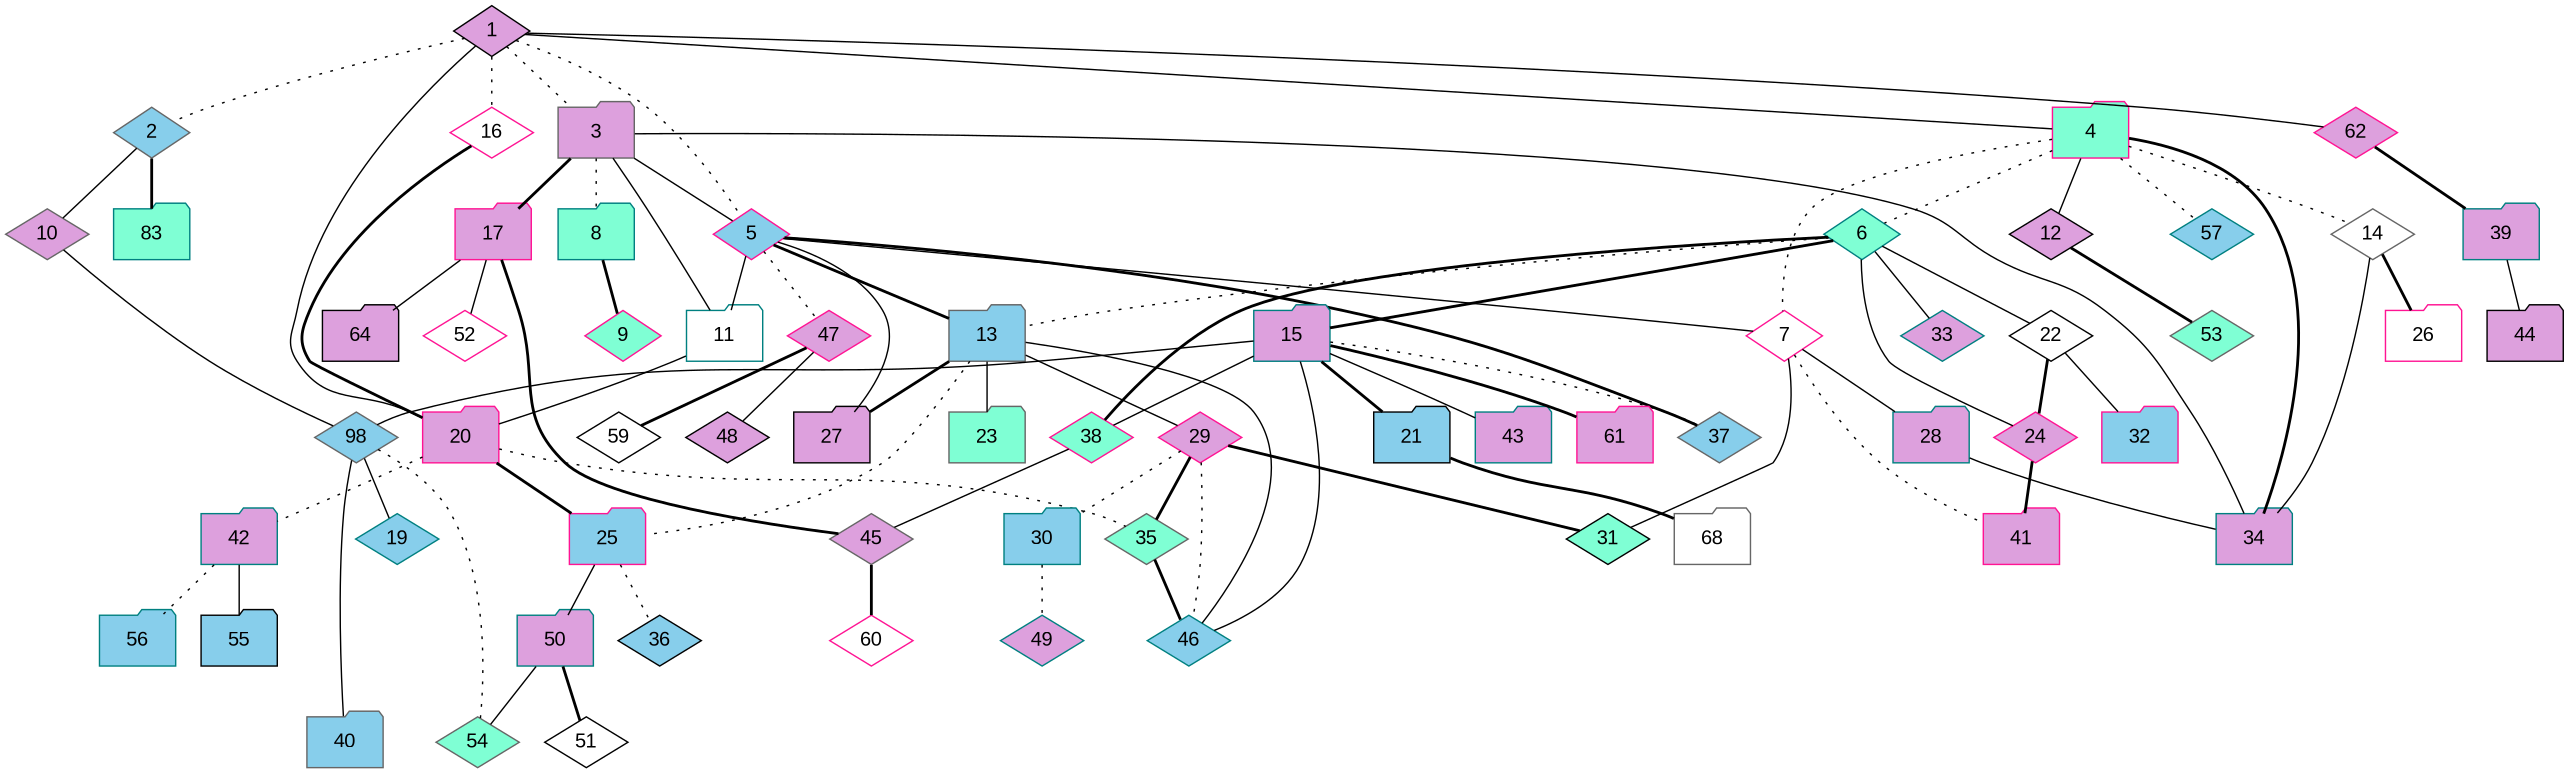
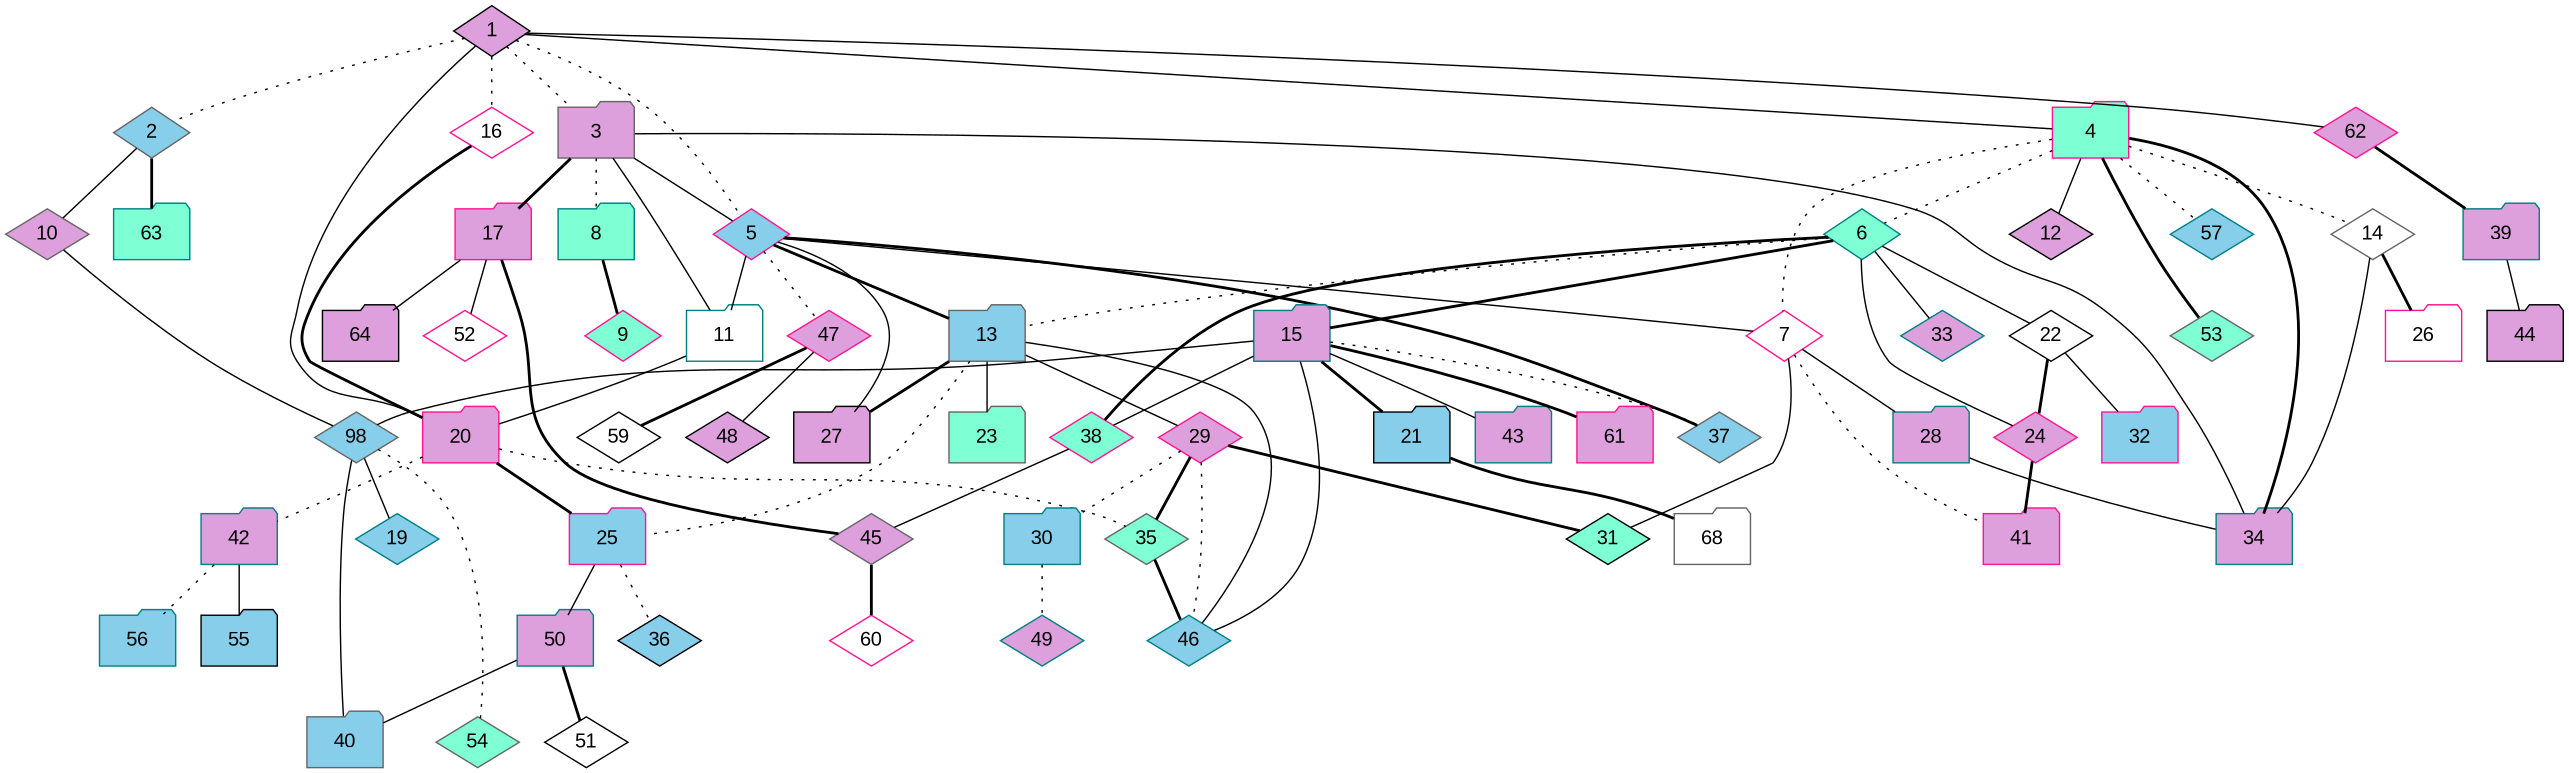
(152, 234) -> (152, 234)
(2131, 285) -> (2147, 240)
(513, 695) -> (450, 692)
